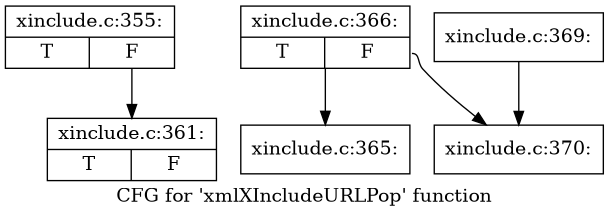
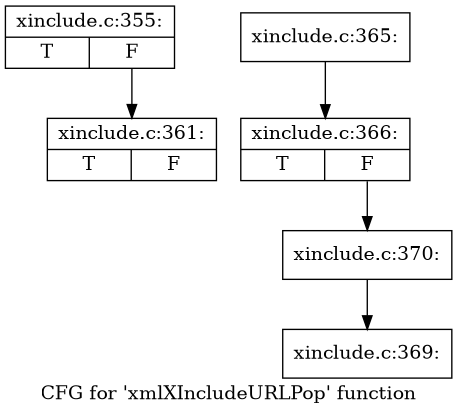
(519, 87) -> (367, 298)
(325, 90) -> (325, 83)
